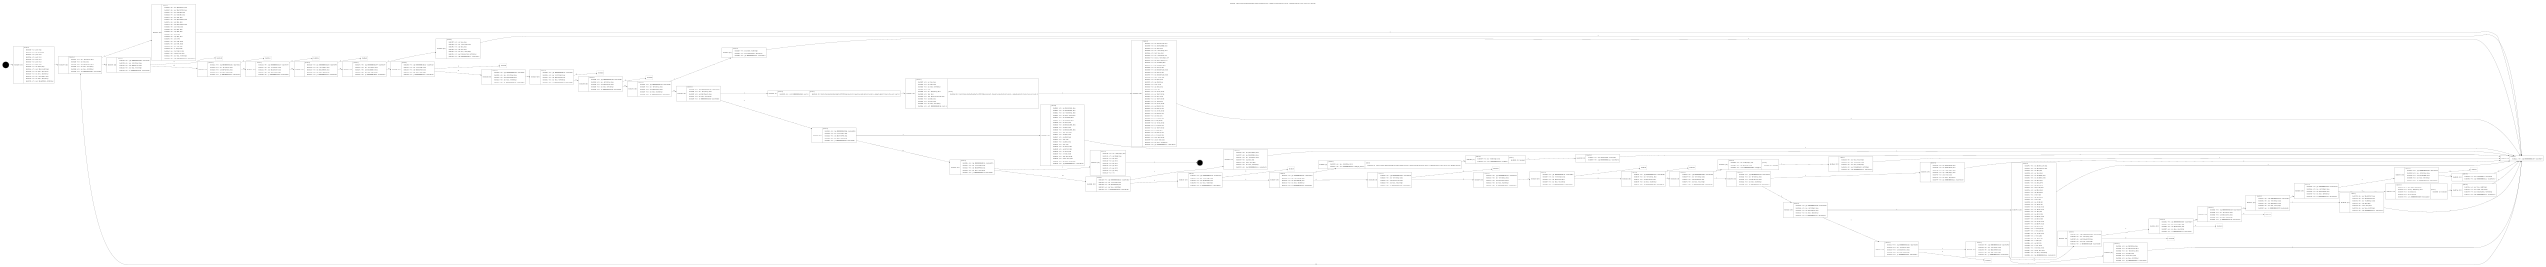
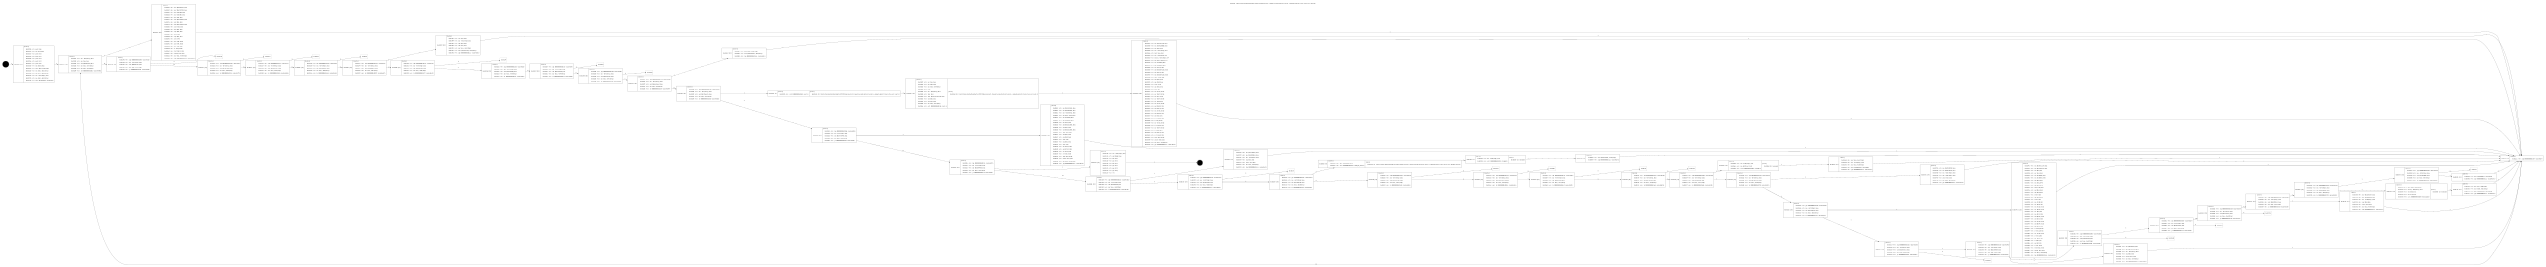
none -> (1552, 169)
